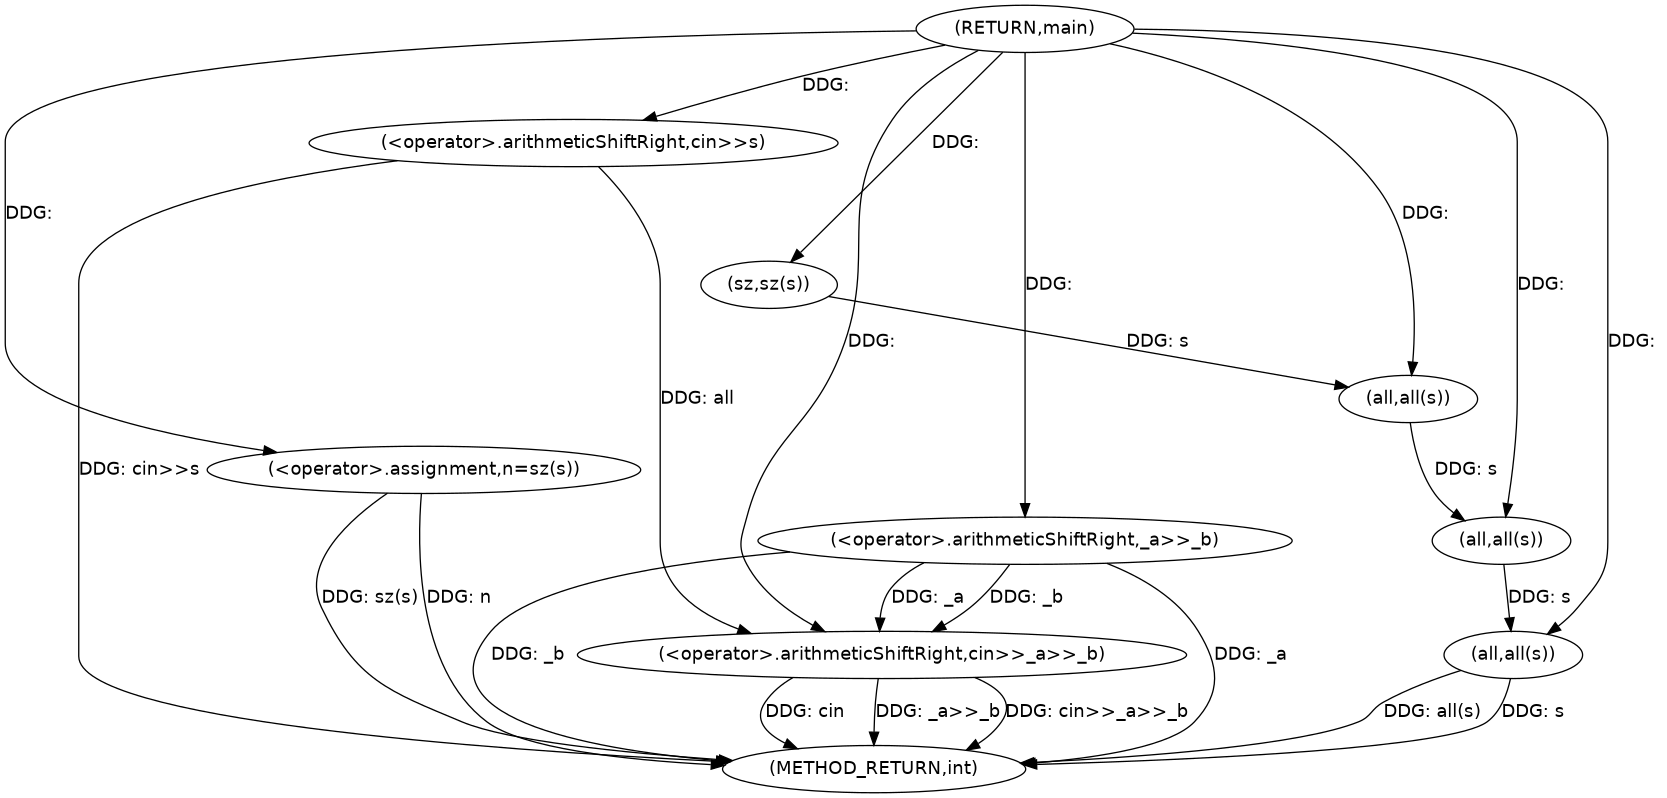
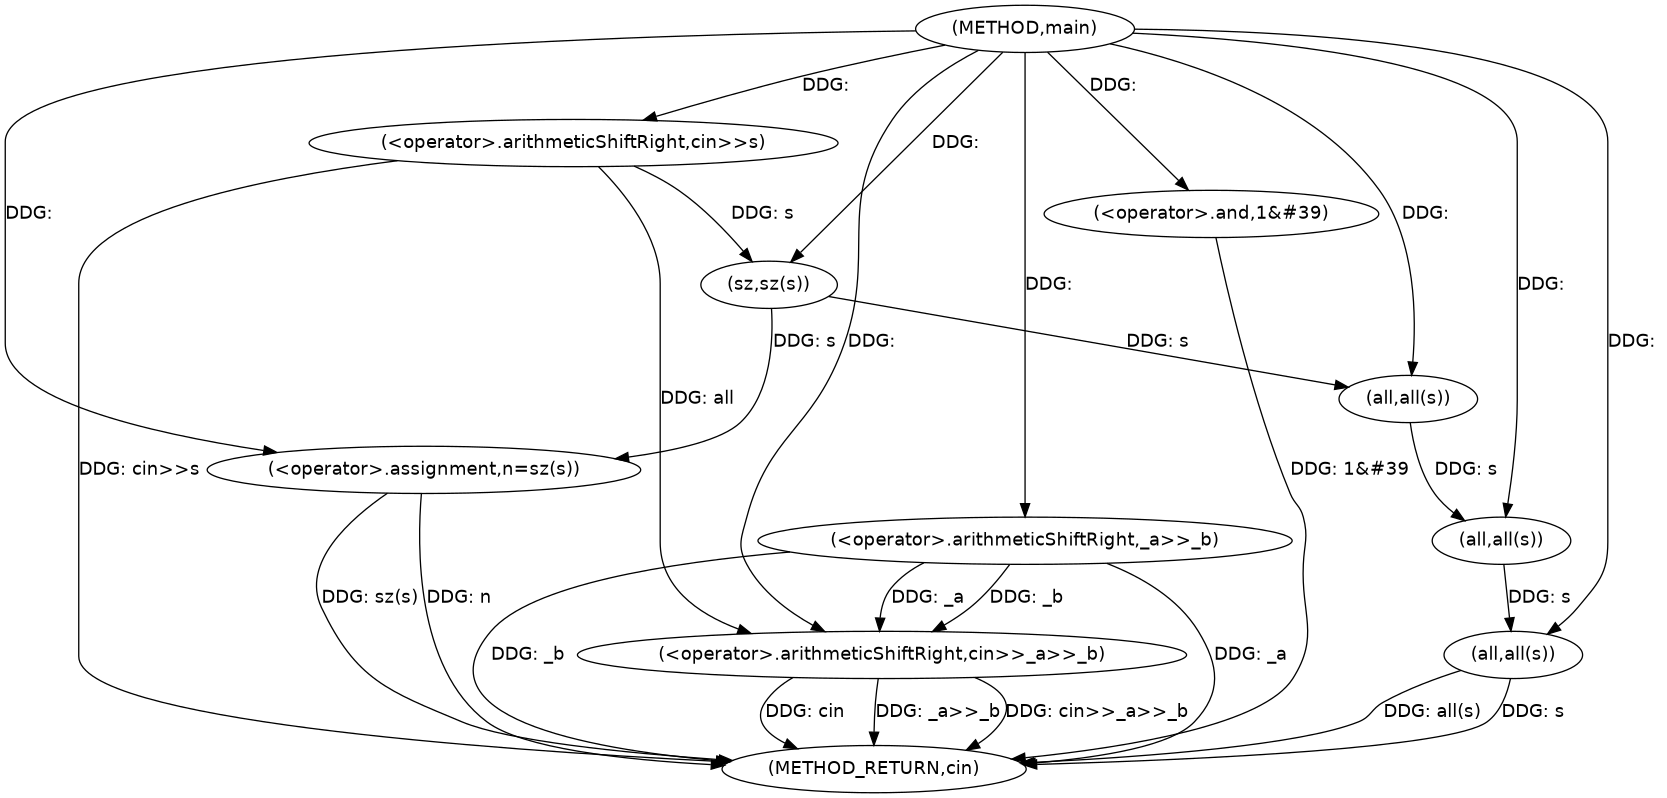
(1025, 29) -> (1025, 29)
none -> (694, 202)
none -> (1211, 214)
none -> (741, 421)
(874, 769) -> (874, 769)
